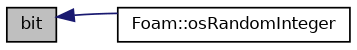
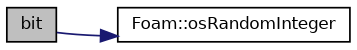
(96, 14) -> (78, 35)
